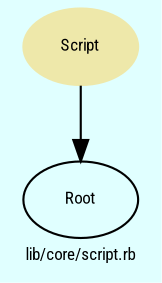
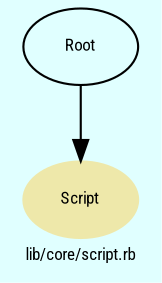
(81, 113) -> (81, 113)
